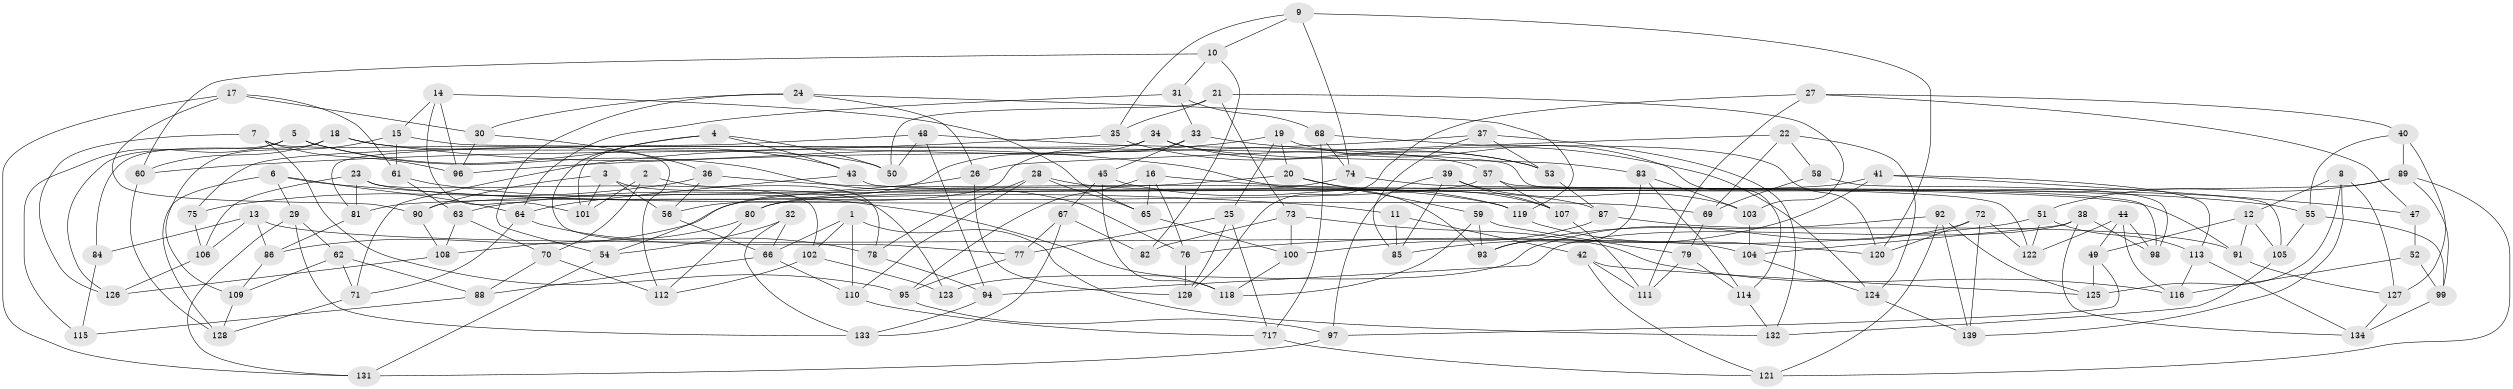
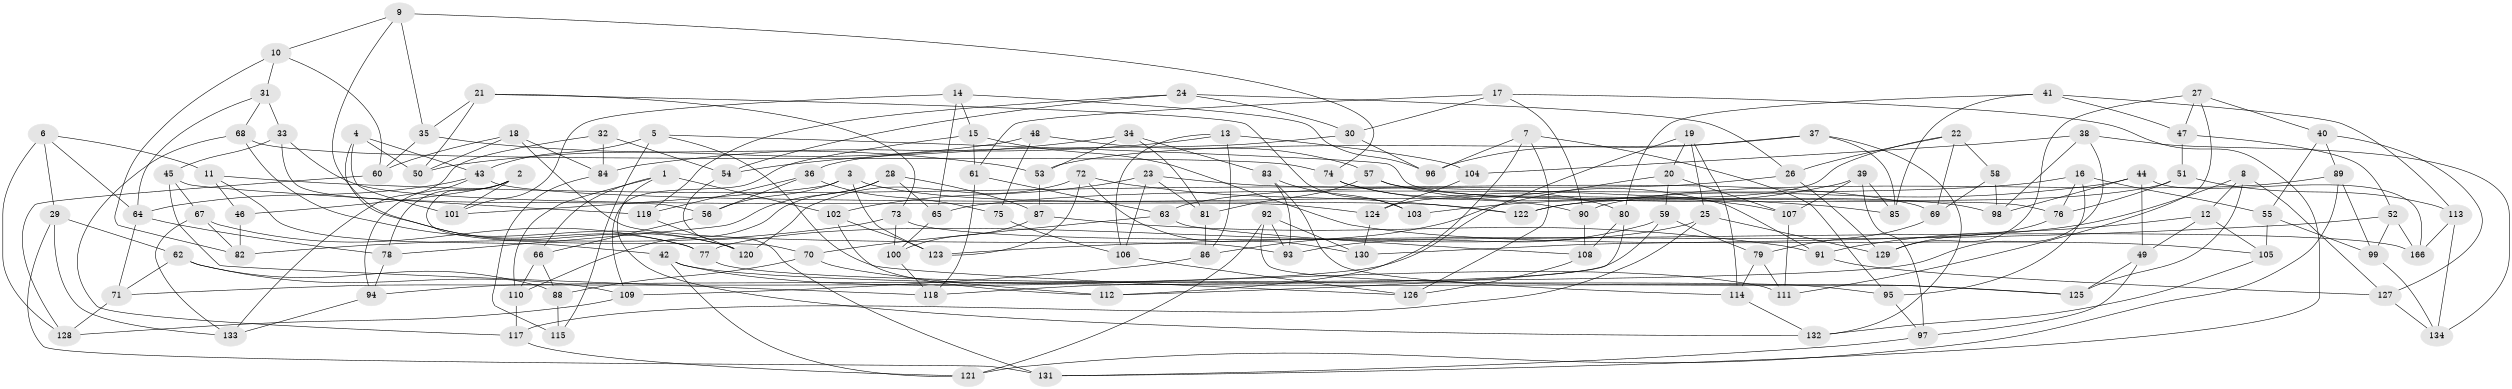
(2272, 191) -> (2182, 154)
none -> (240, 215)
(960, 226) -> (390, 209)
(779, 235) -> (603, 154)
(1750, 236) -> none
none -> (1665, 238)
(2177, 296) -> (2418, 255)
(1270, 336) -> (516, 336)
(1970, 336) -> (1362, 255)
